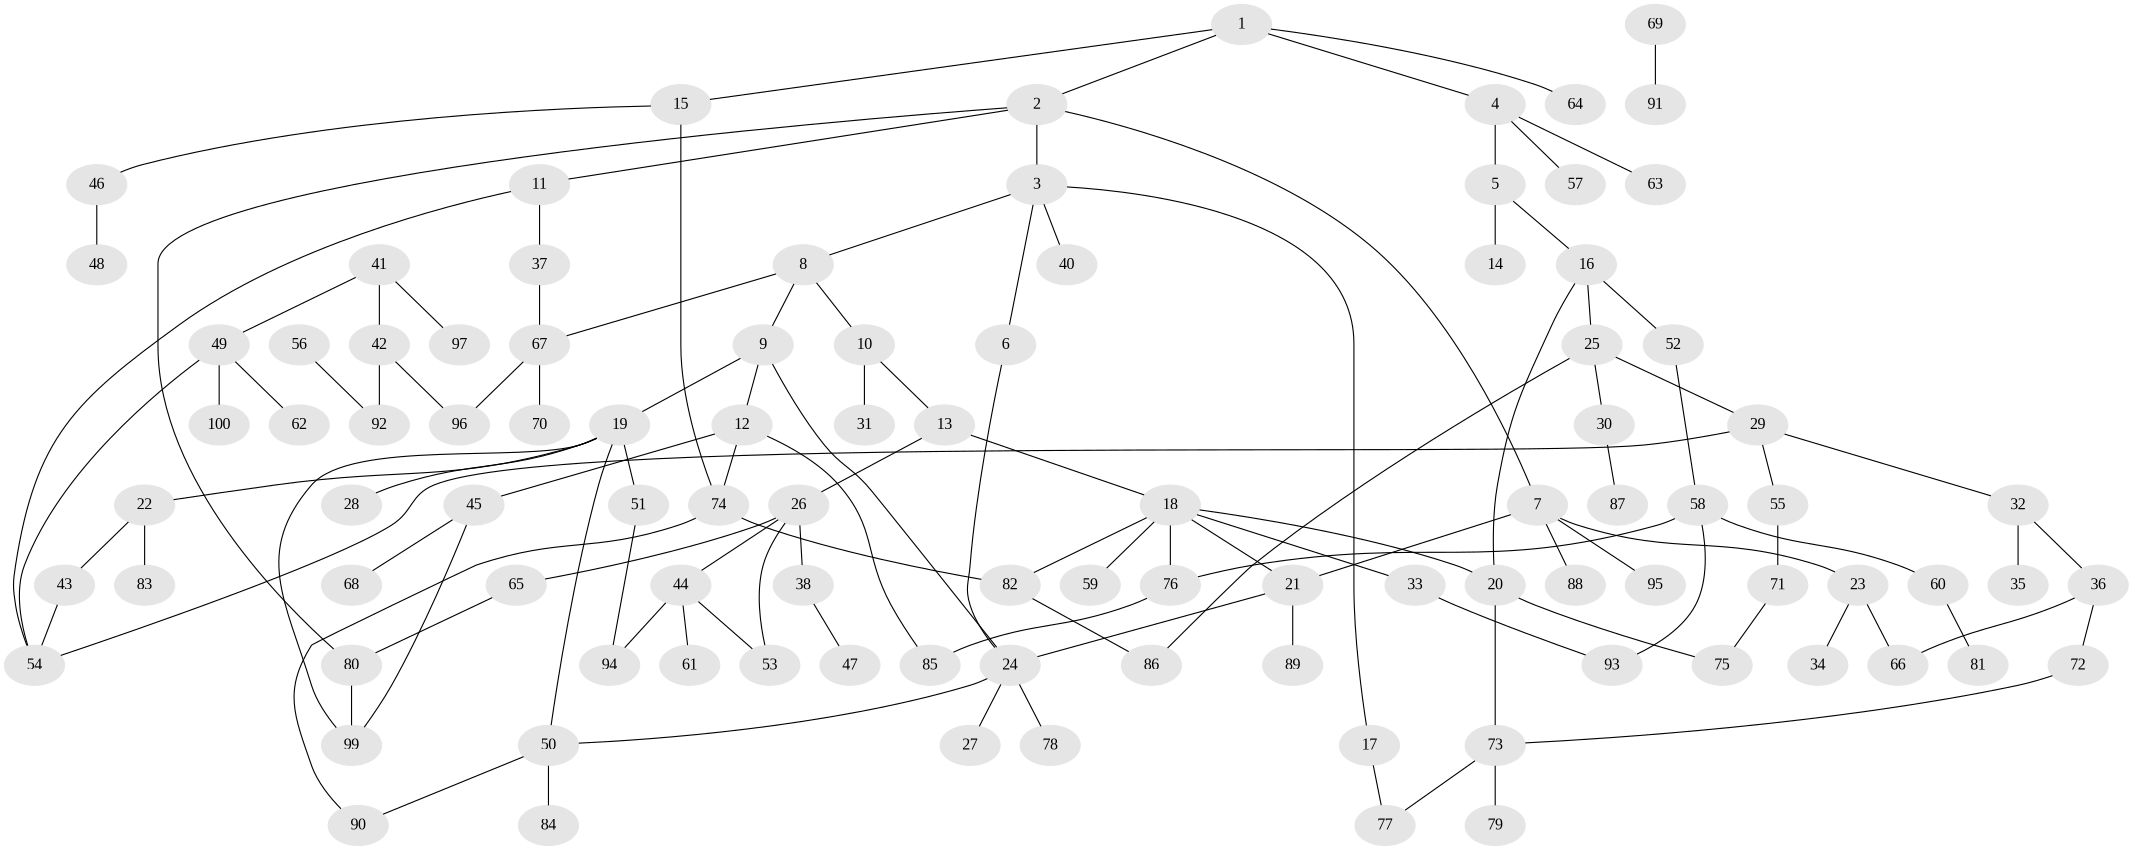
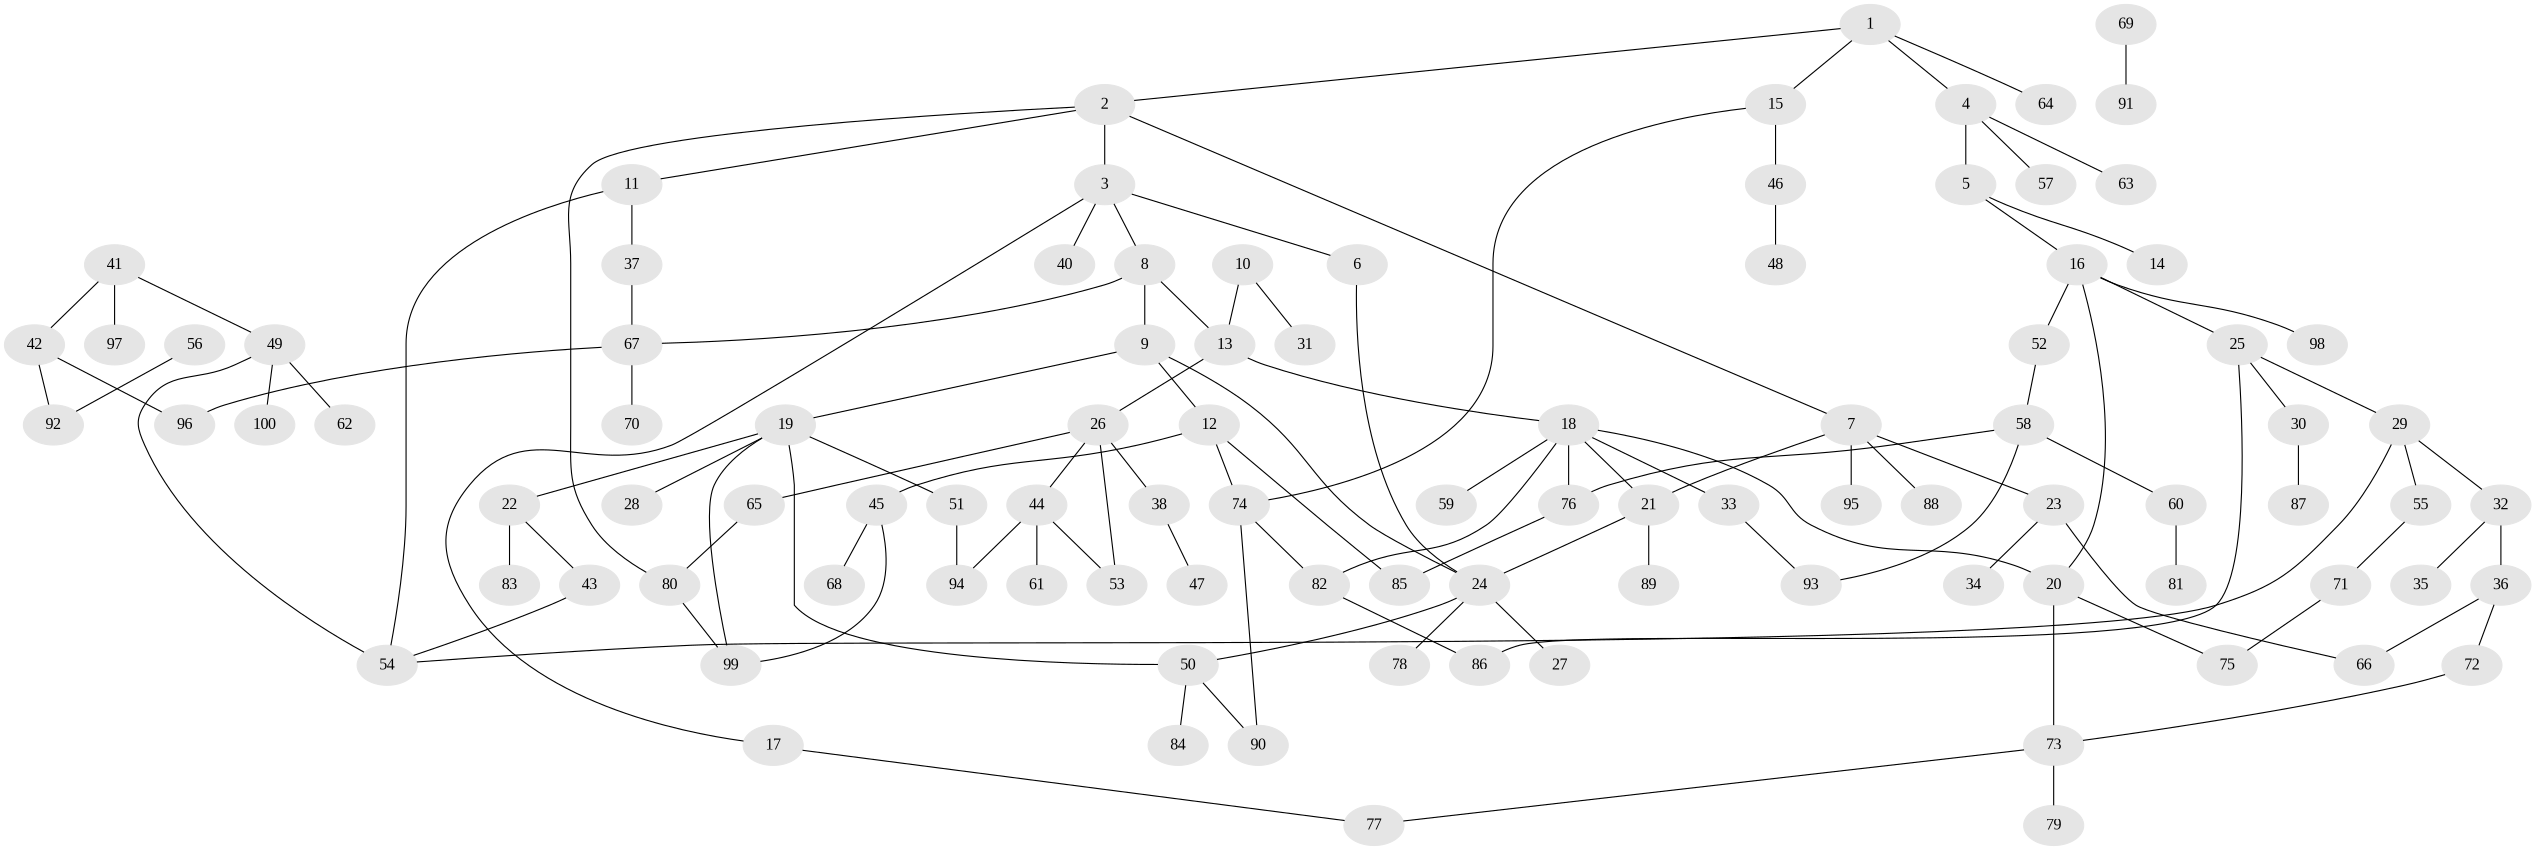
(834, 305) -> (1185, 305)
none -> (2317, 345)
